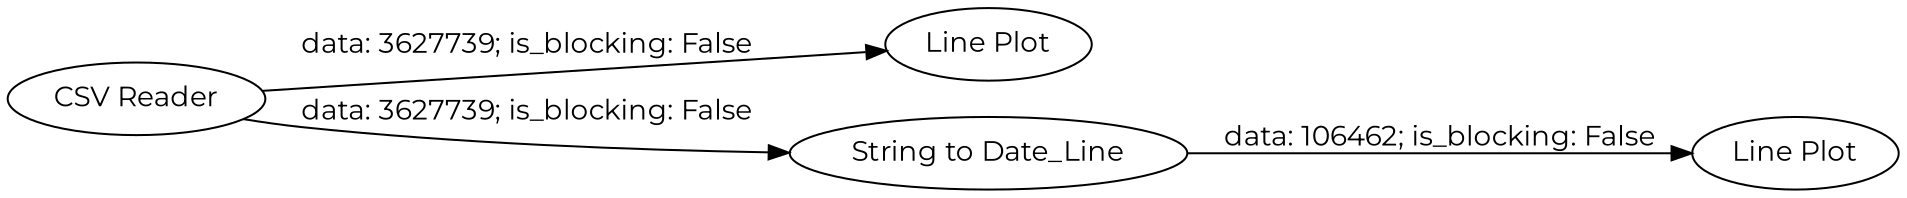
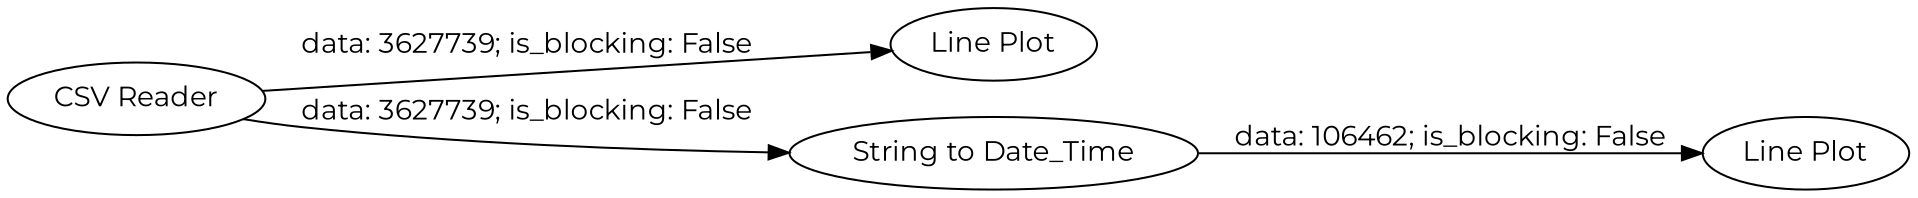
(989, 153) -> (994, 153)
